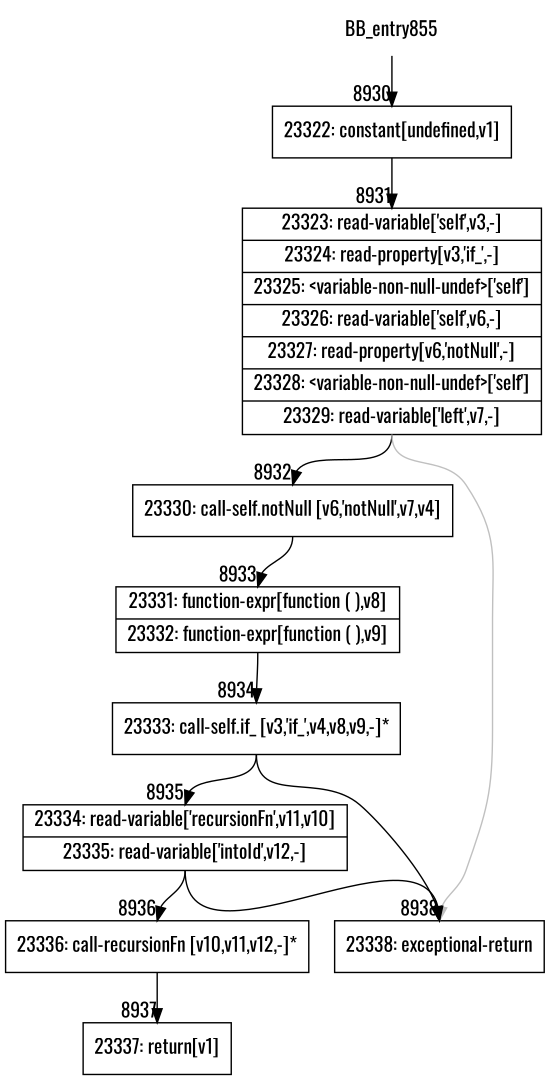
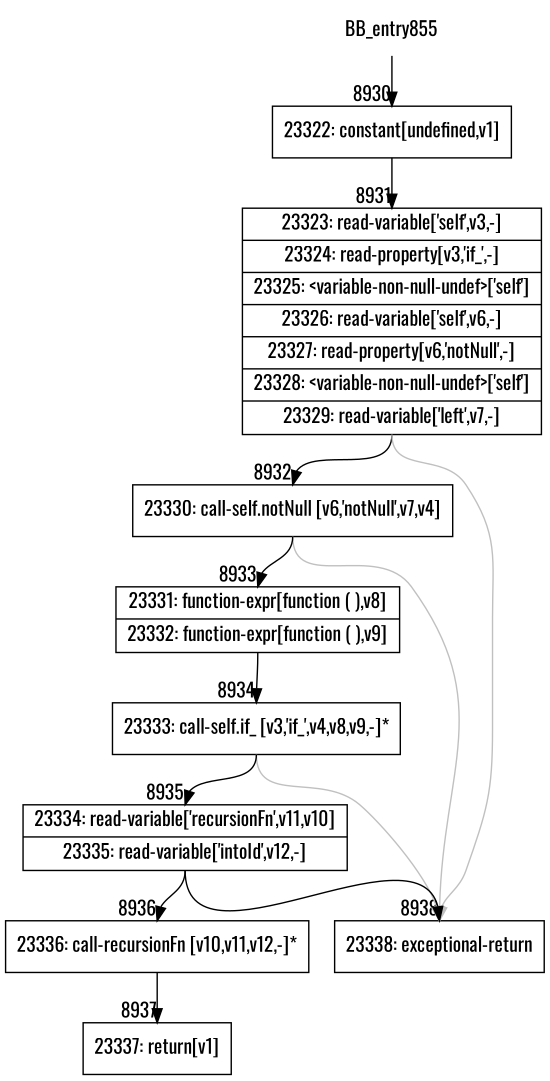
none -> (453, 671)
(361, 806) -> (361, 806)
